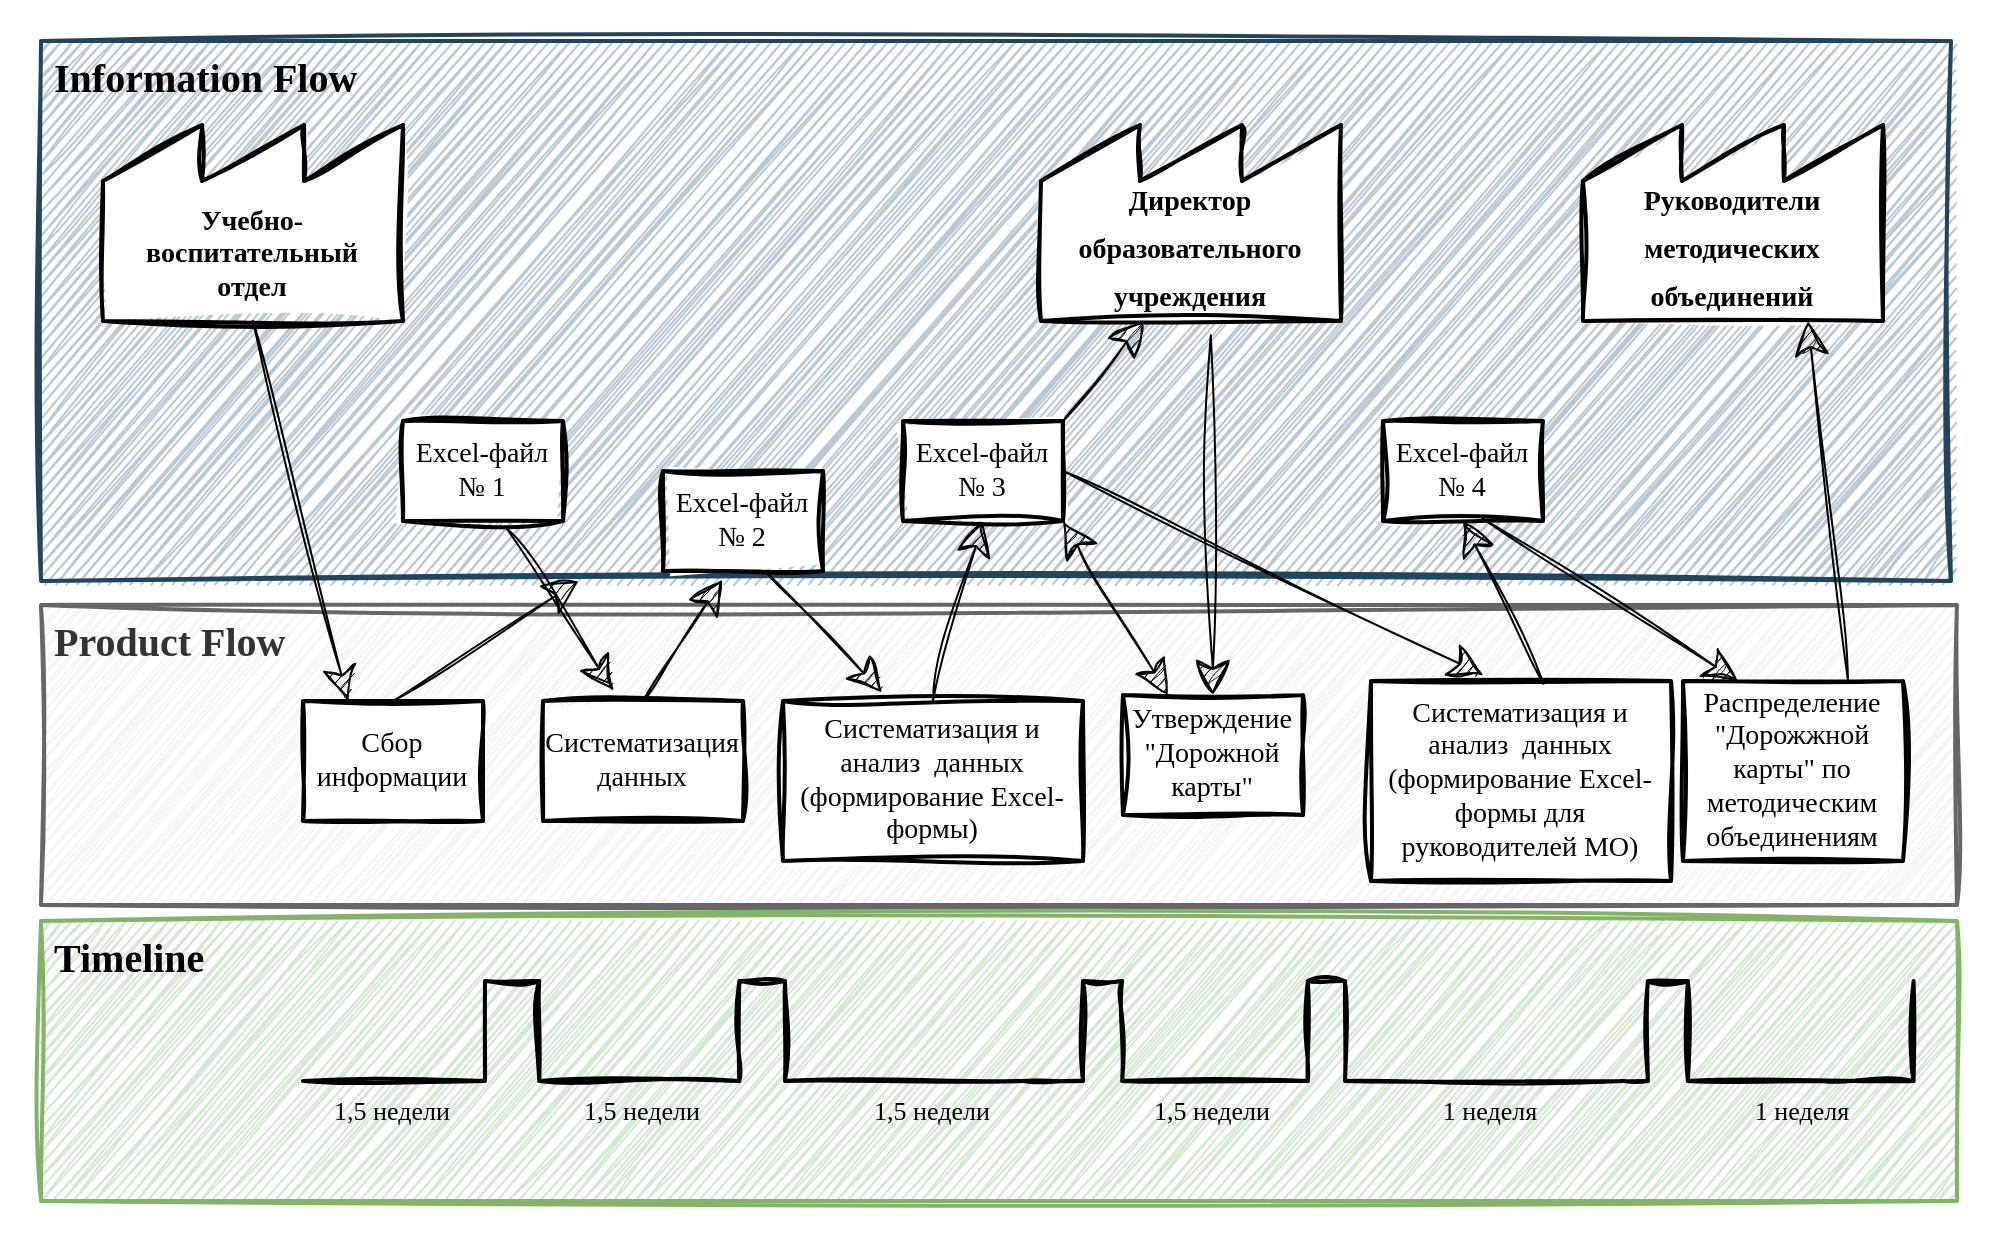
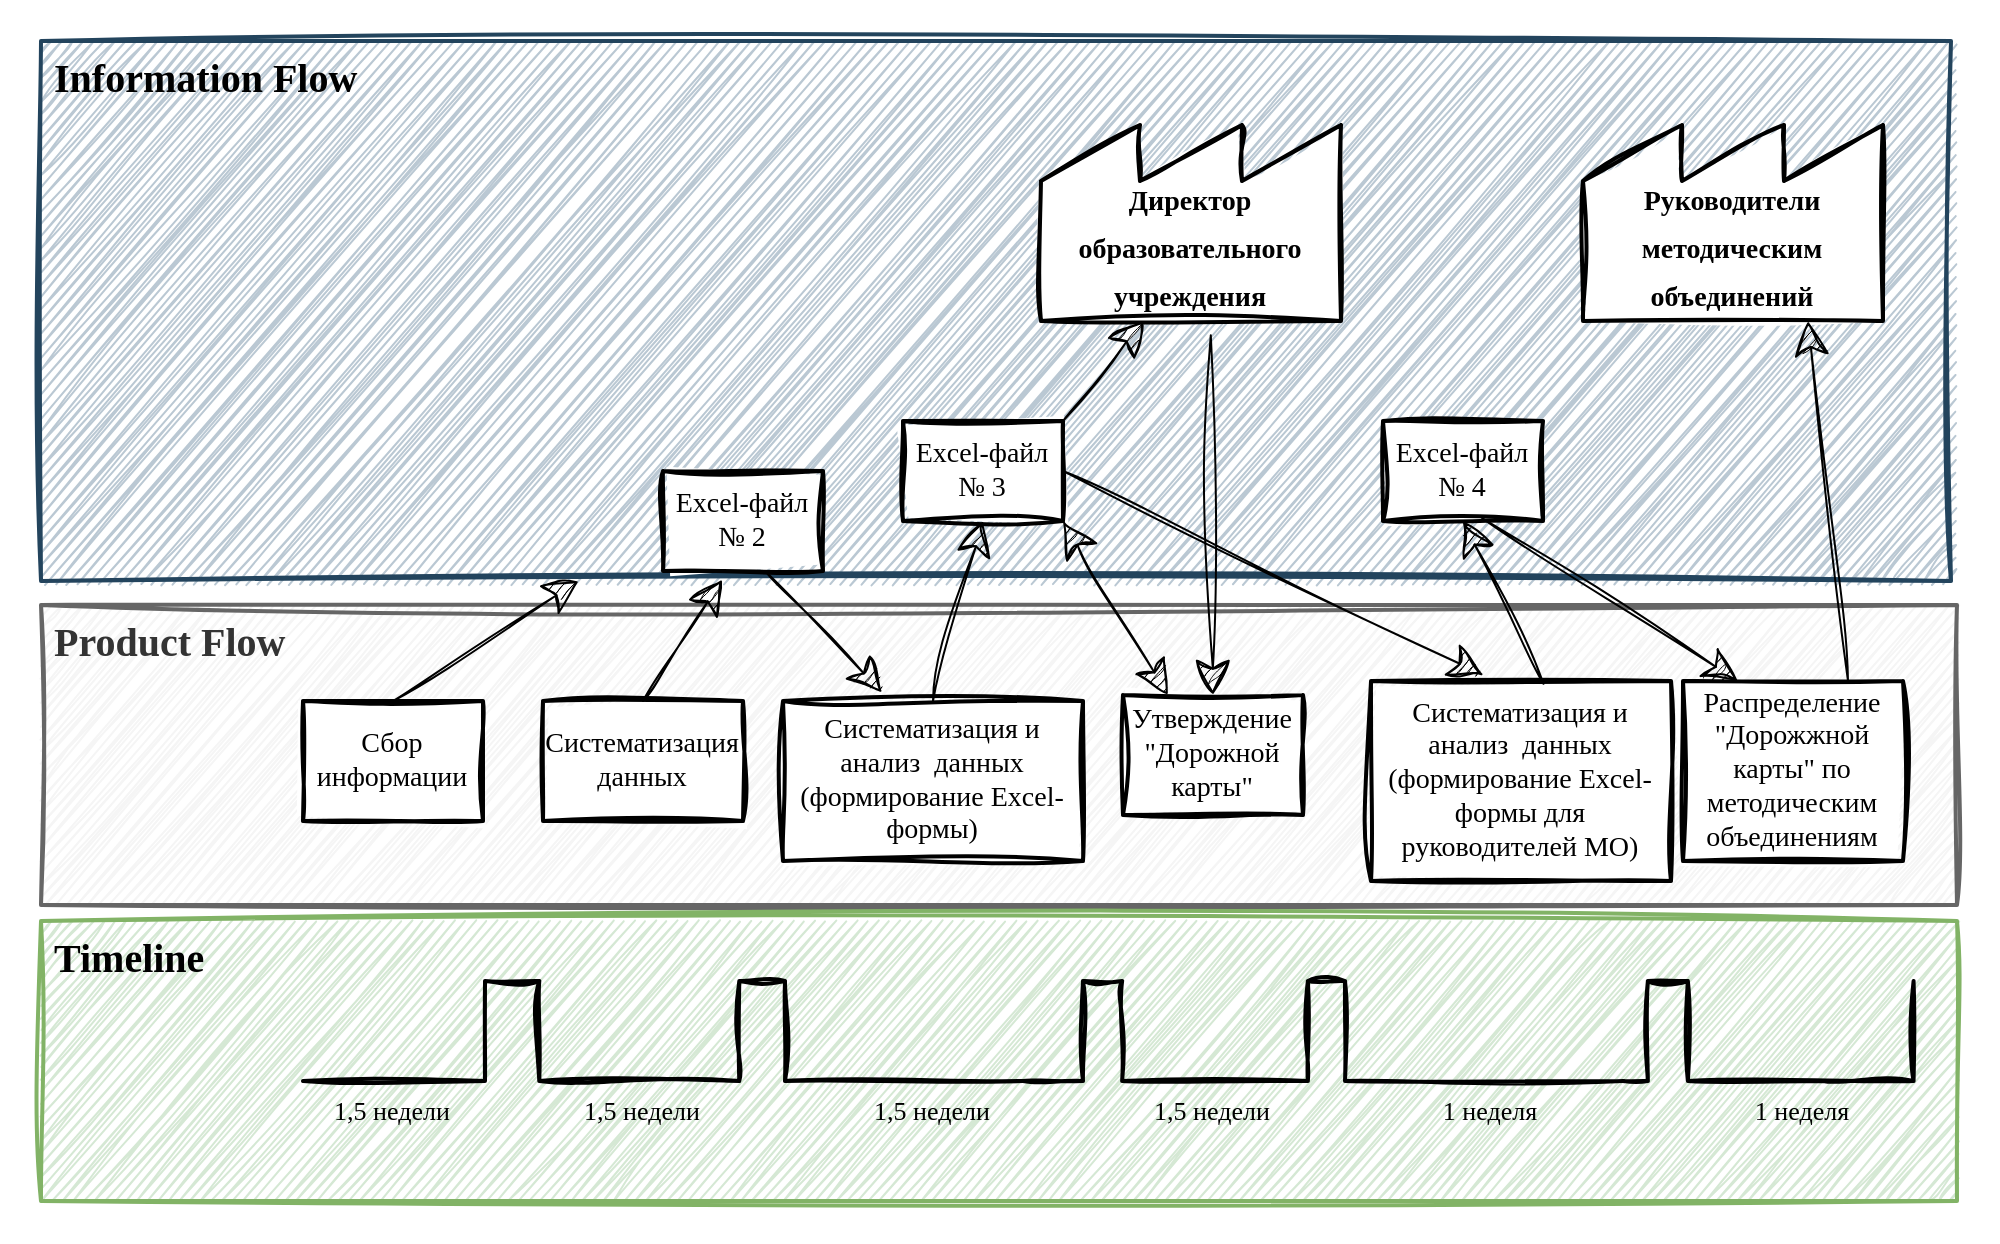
(253, 221) -> none
(1733, 243) -> (1733, 243)
(483, 471) -> none
(321, 592) -> none
(548, 592) -> none
